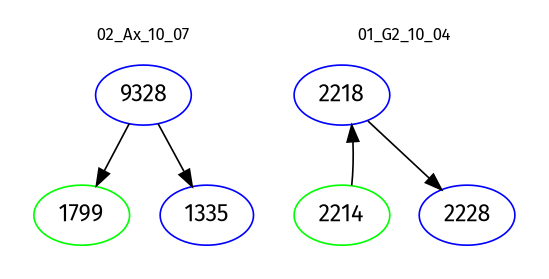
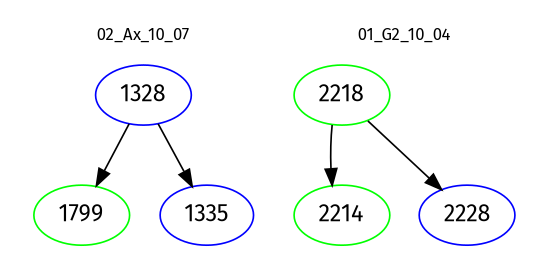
(143, 95) -> (143, 95)
(342, 95) -> (342, 95)
(353, 164) -> (331, 147)
